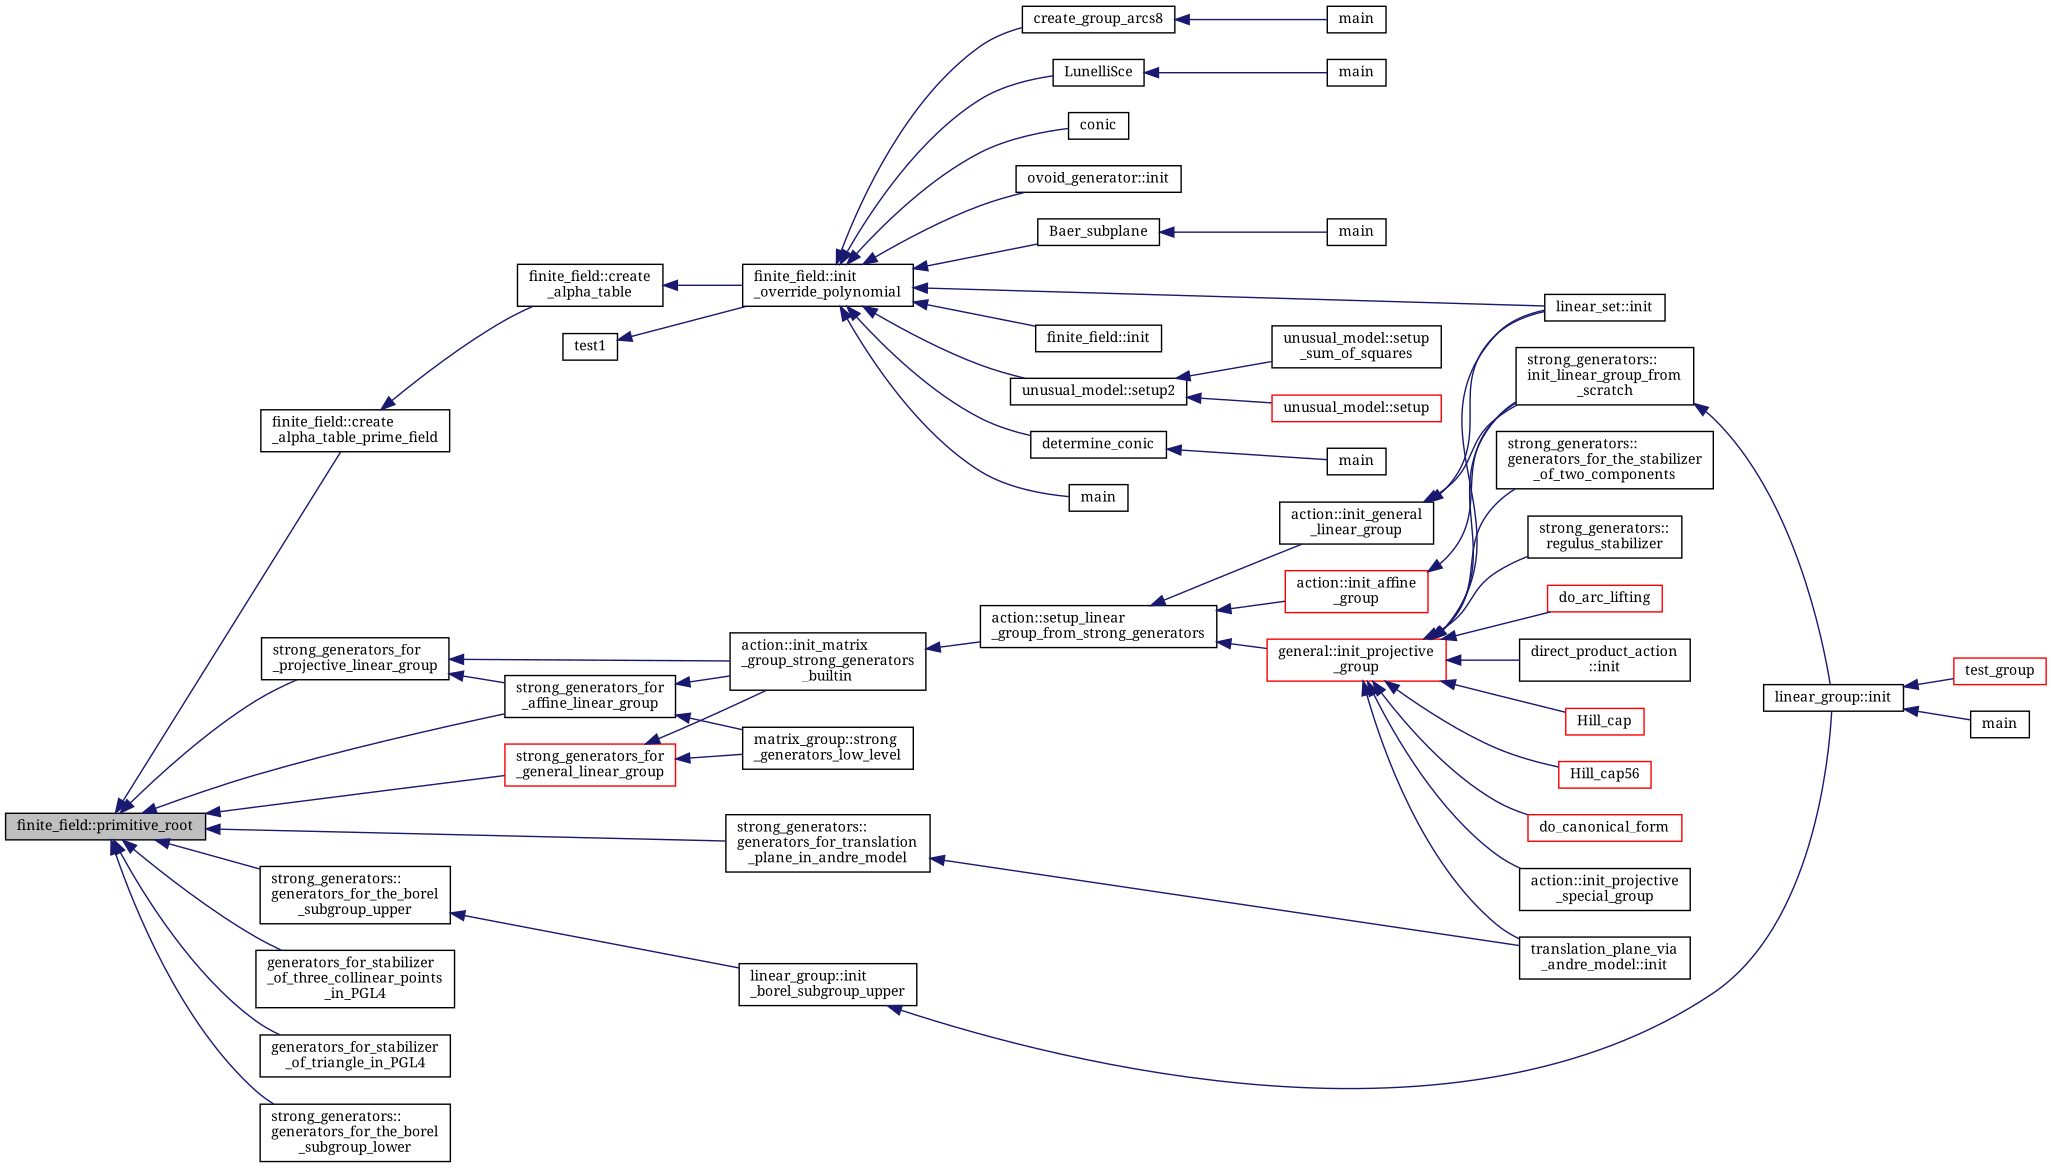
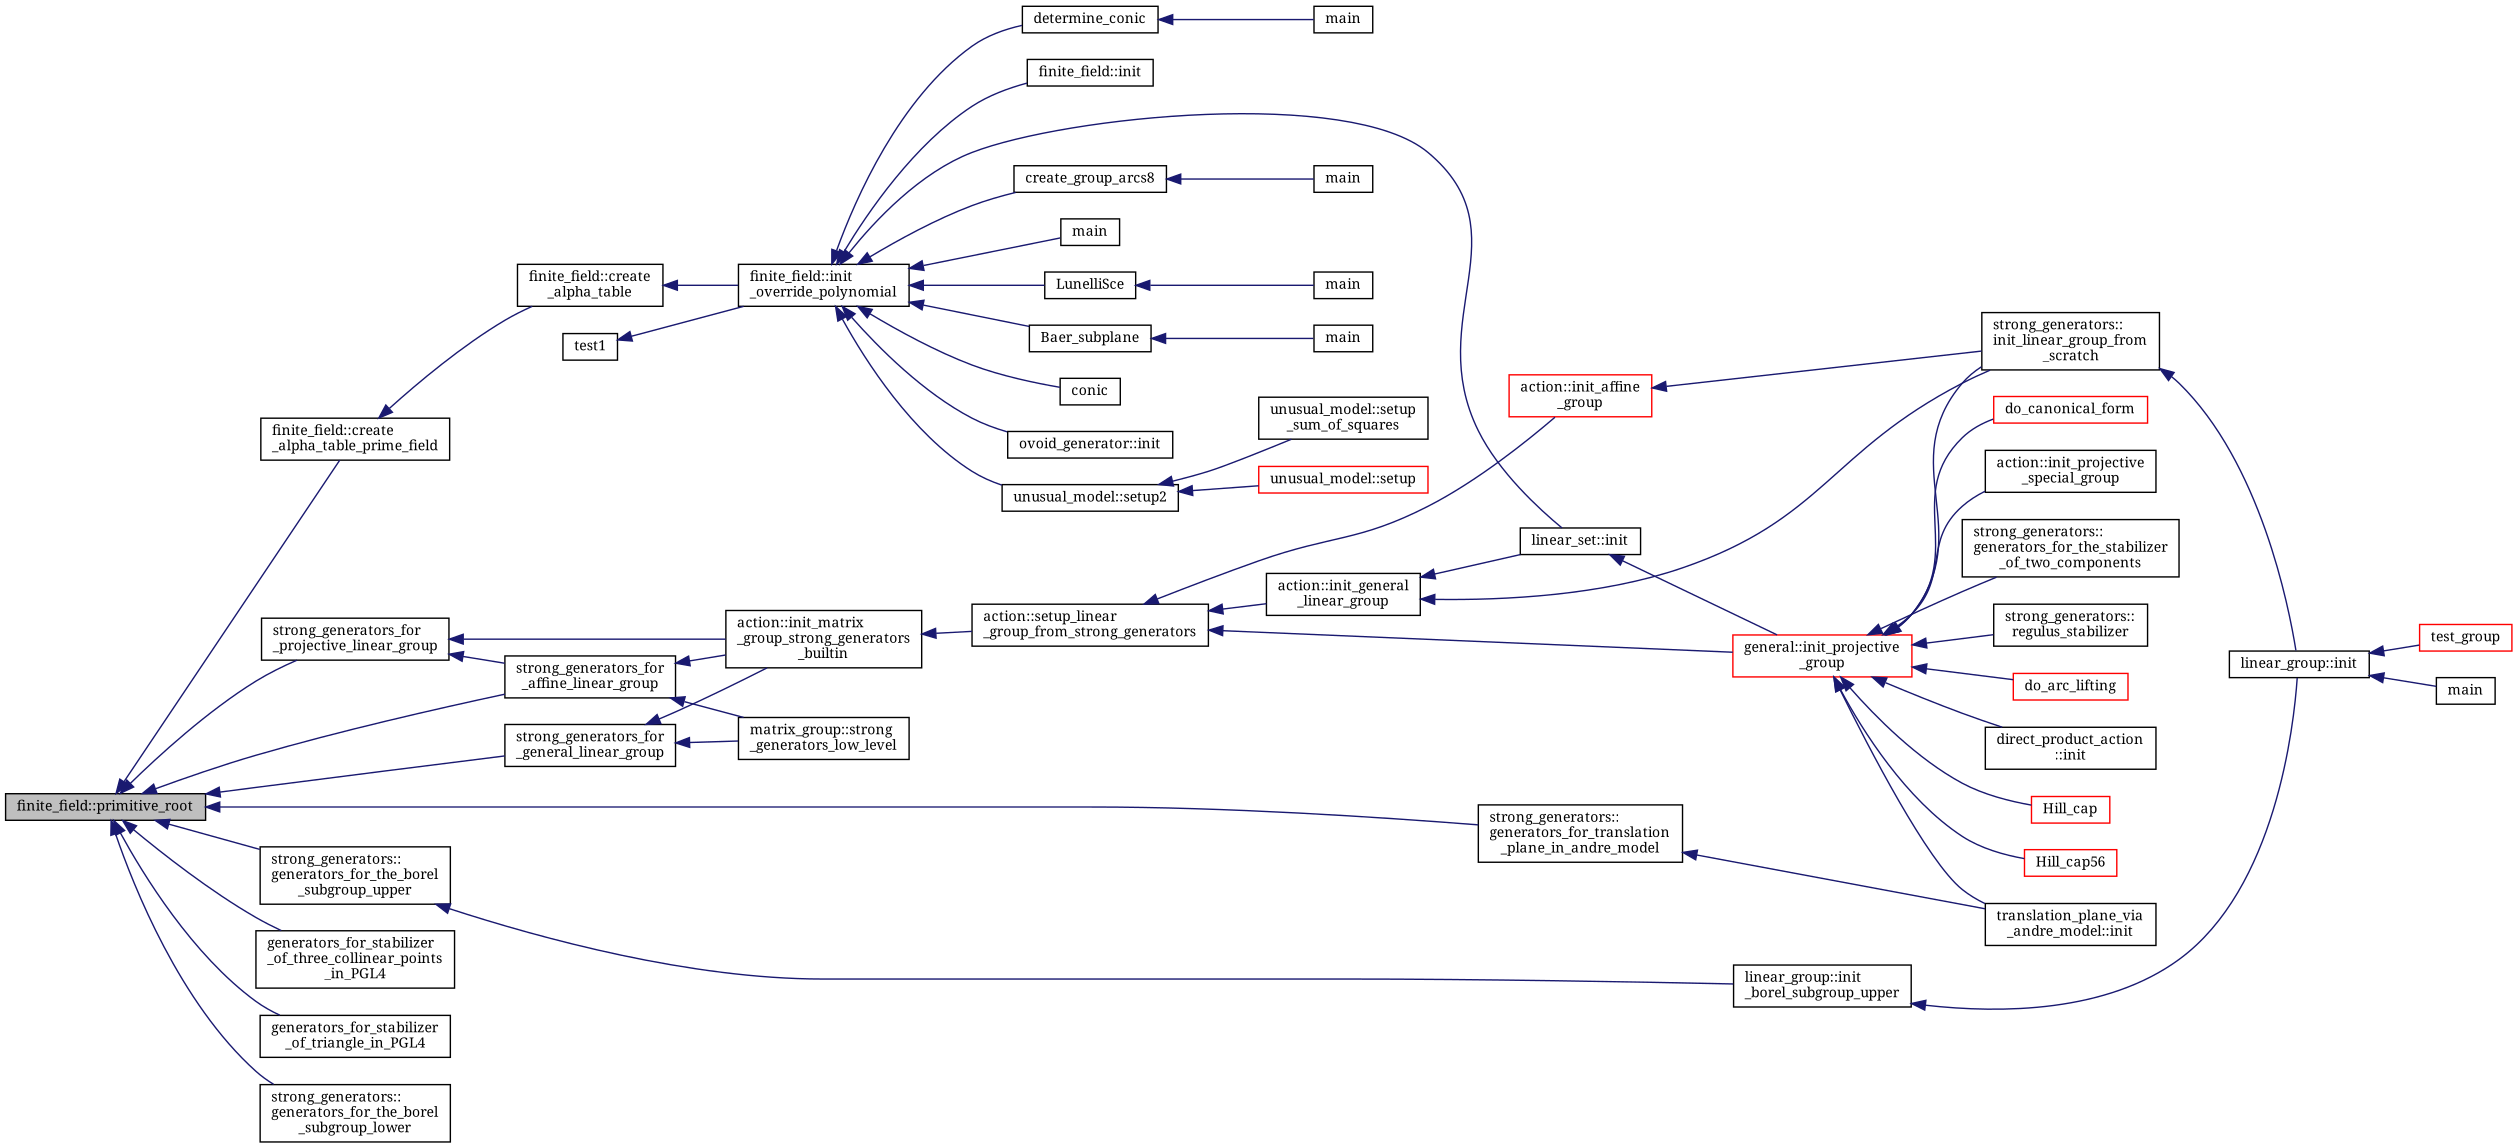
(1465, 455) -> (1700, 598)
(590, 765) -> (590, 745)
